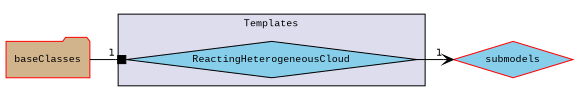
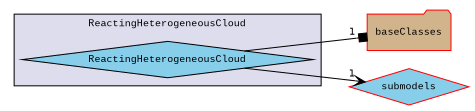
(272, 24) -> (168, 24)
(103, 60) -> (301, 45)
